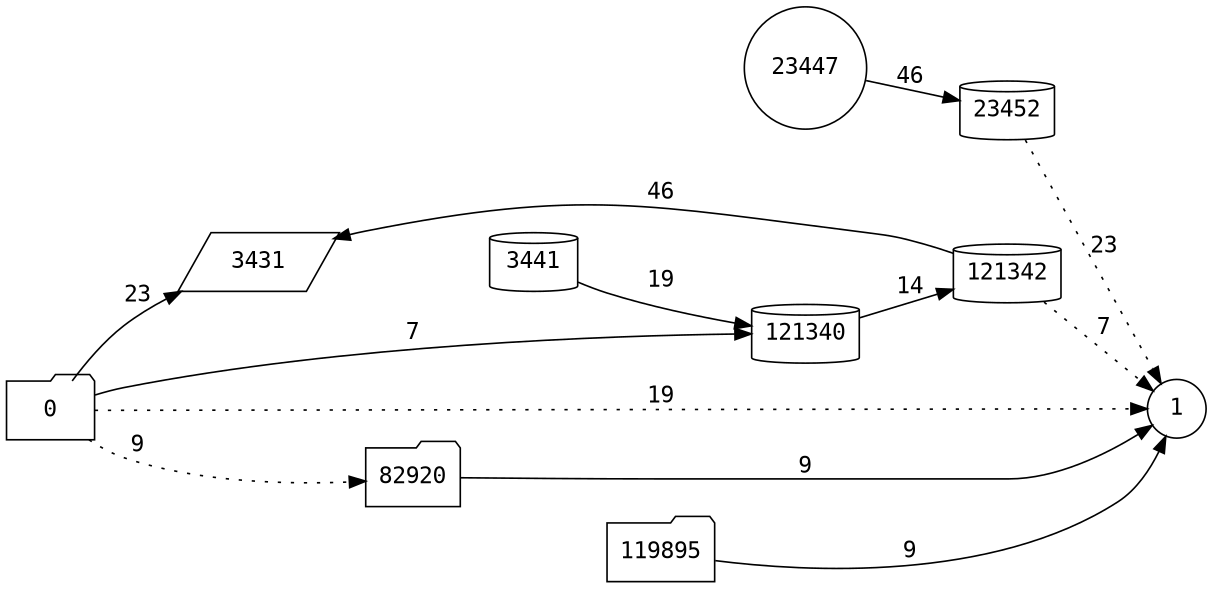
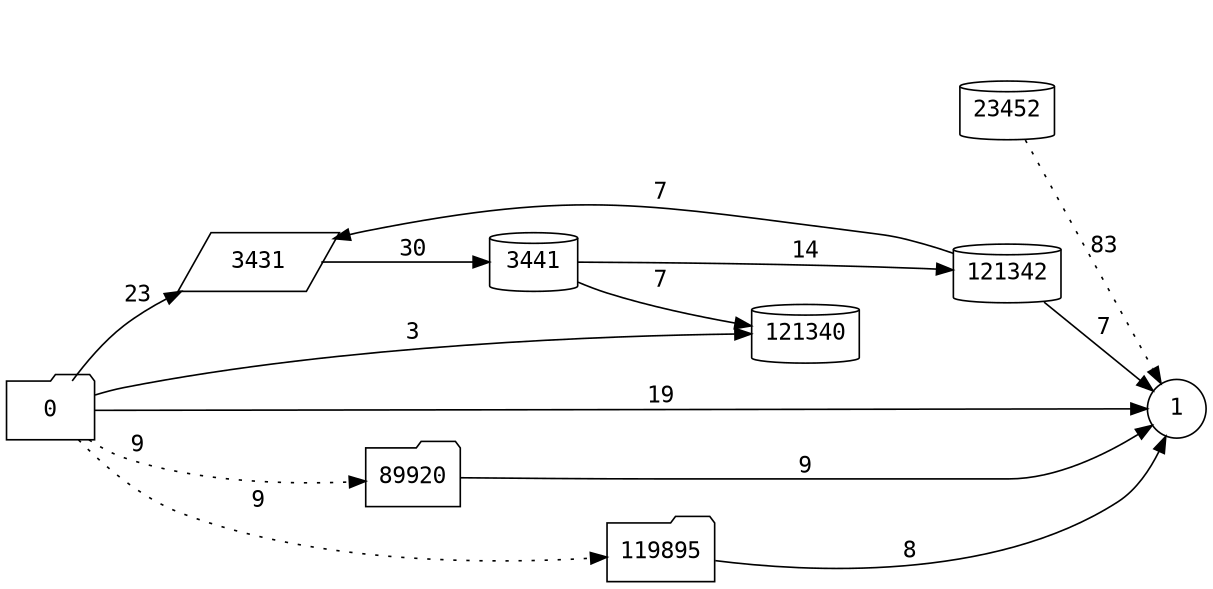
(805, 68) -> none
(661, 193) -> (661, 193)
(1104, 247) -> (1104, 247)
none -> (397, 262)
(661, 281) -> (661, 281)
(898, 306) -> (757, 264)
(413, 333) -> (413, 333)
(1092, 341) -> (1092, 341)
(613, 410) -> (613, 410)
(413, 477) -> (413, 477)
none -> (320, 548)
(910, 551) -> (910, 551)
